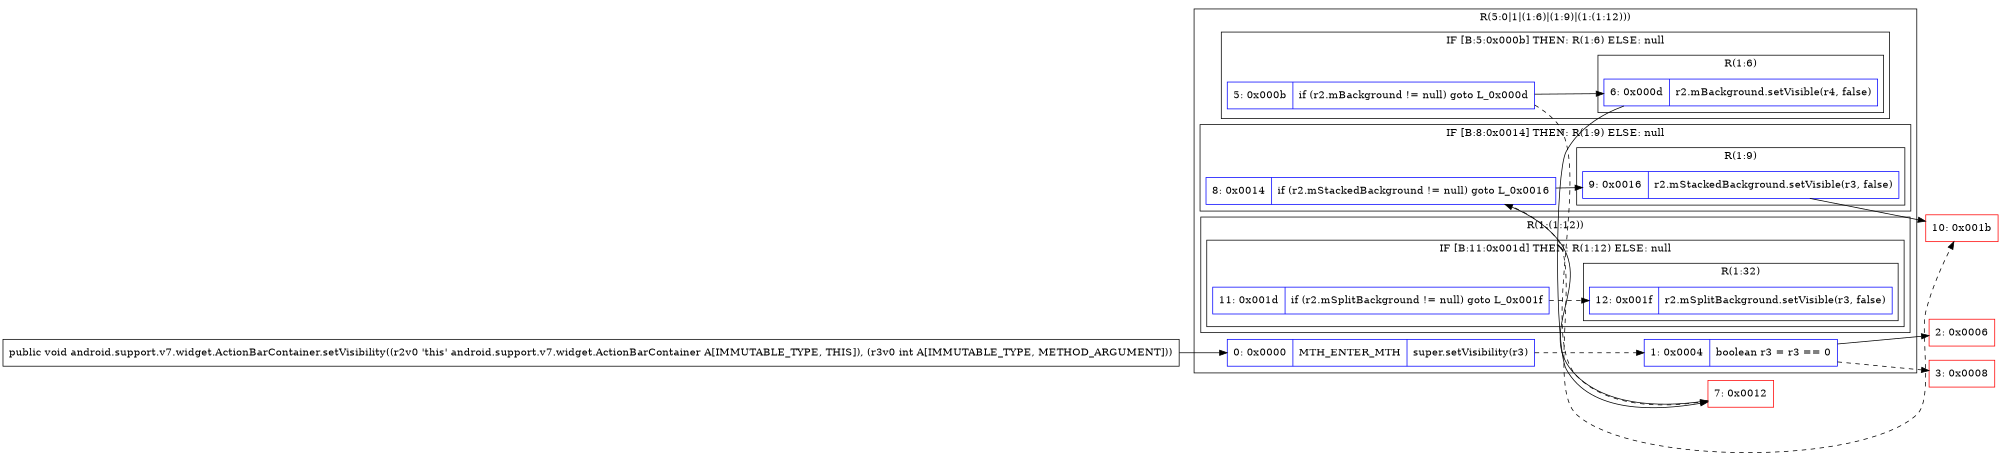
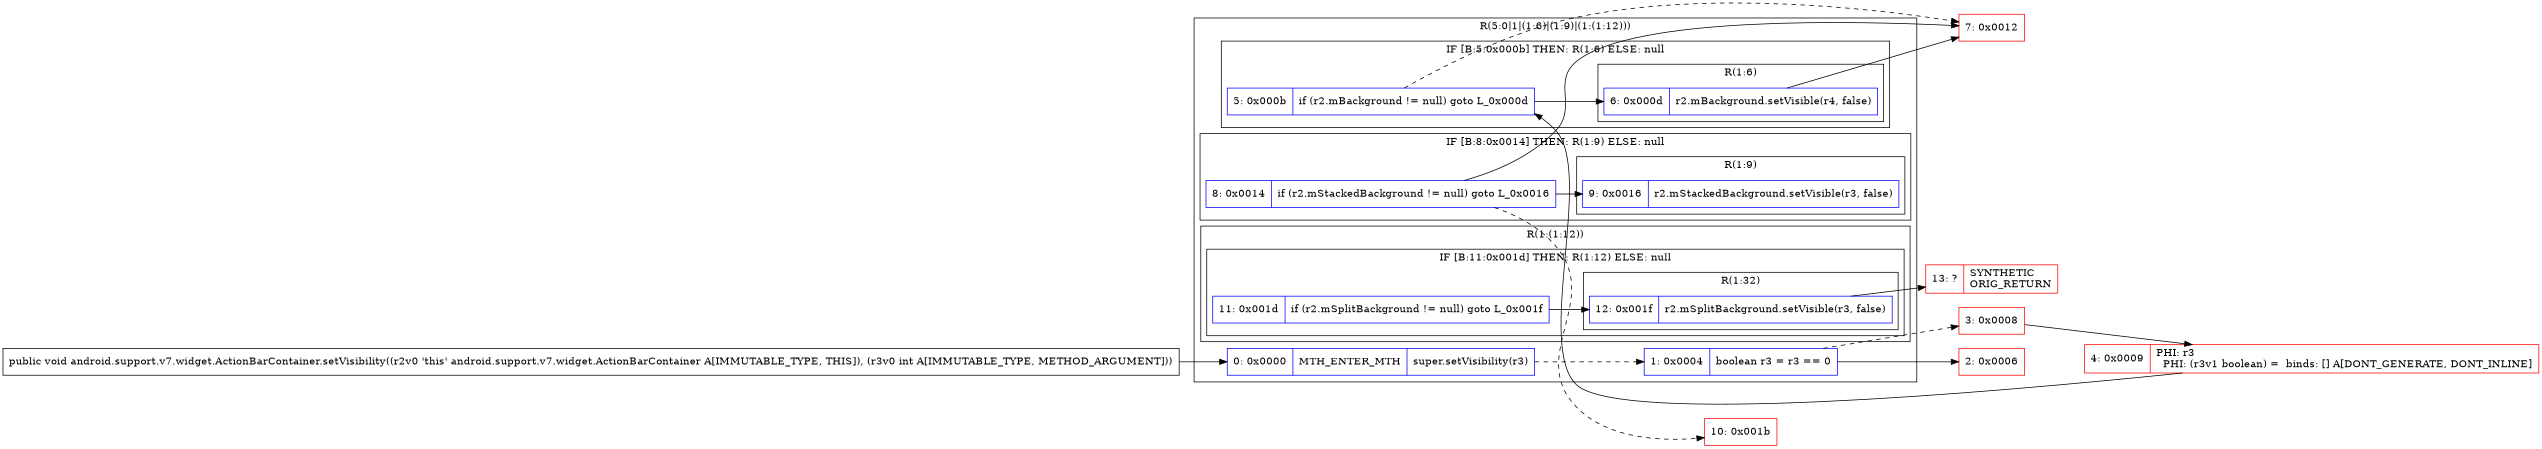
(1864, 209) -> none
none -> (1992, 279)
(1572, 301) -> (1565, 310)
(1562, 349) -> (1671, 32)
none -> (2312, 359)
